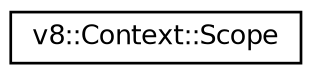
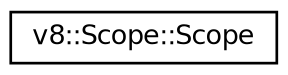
(156, 38) -> (144, 38)
